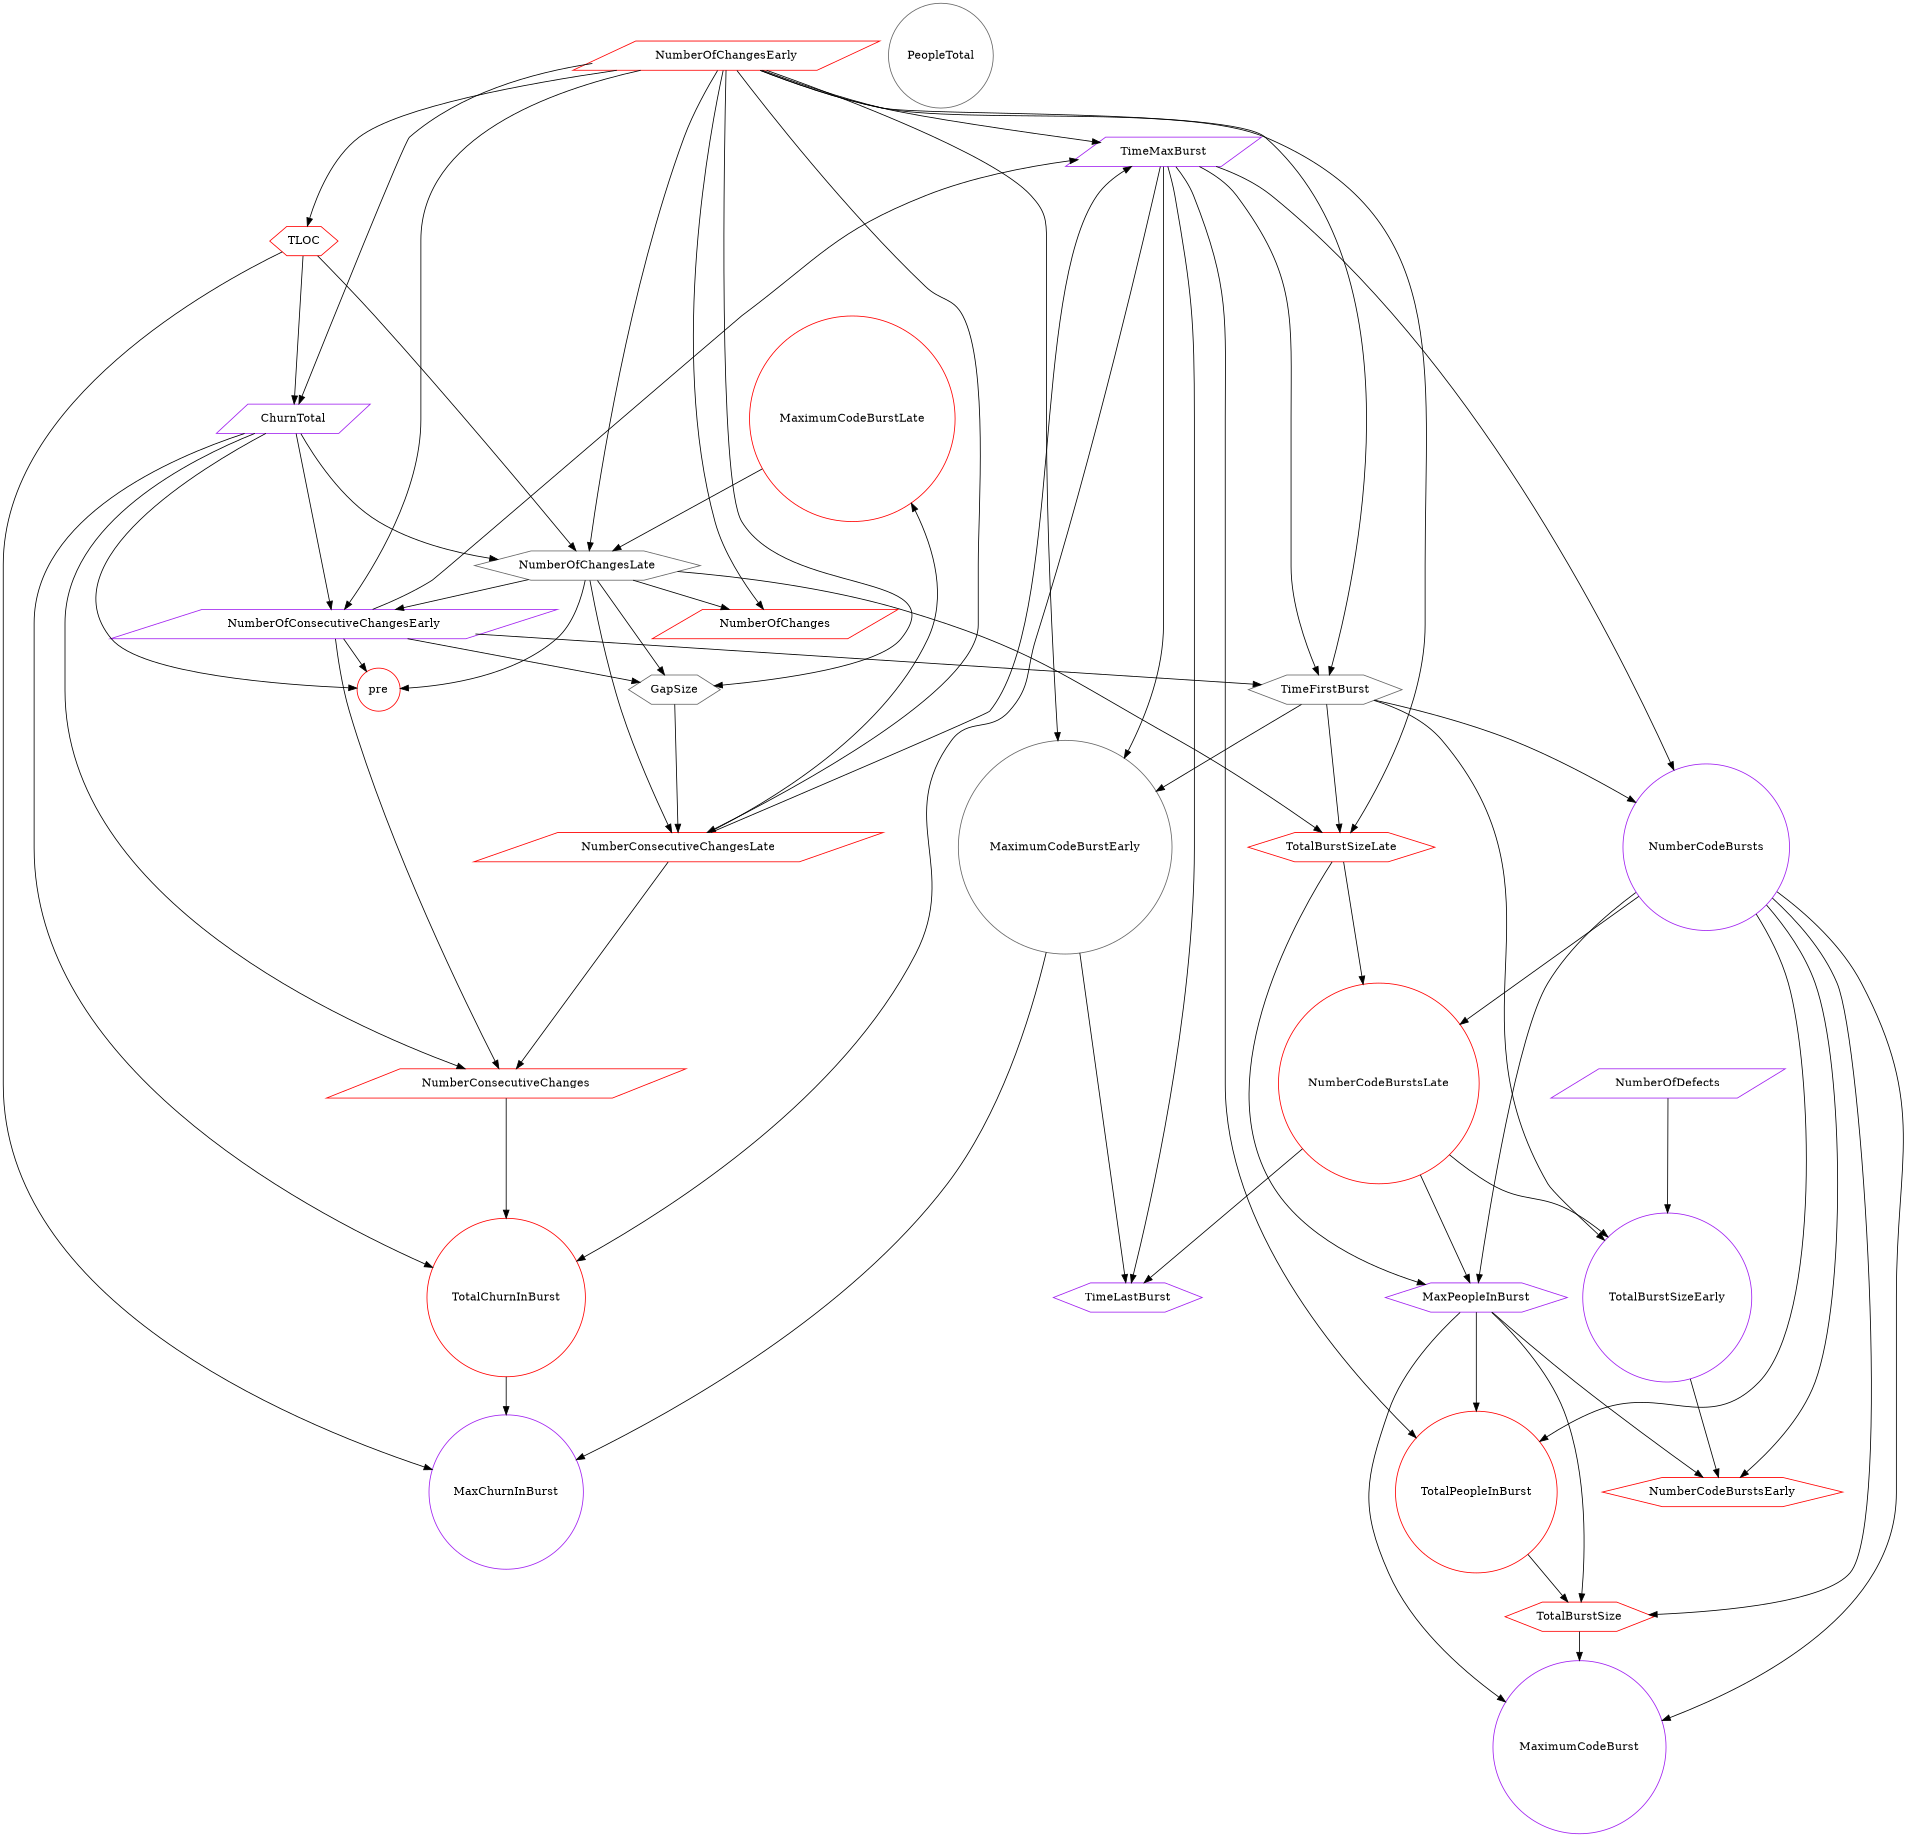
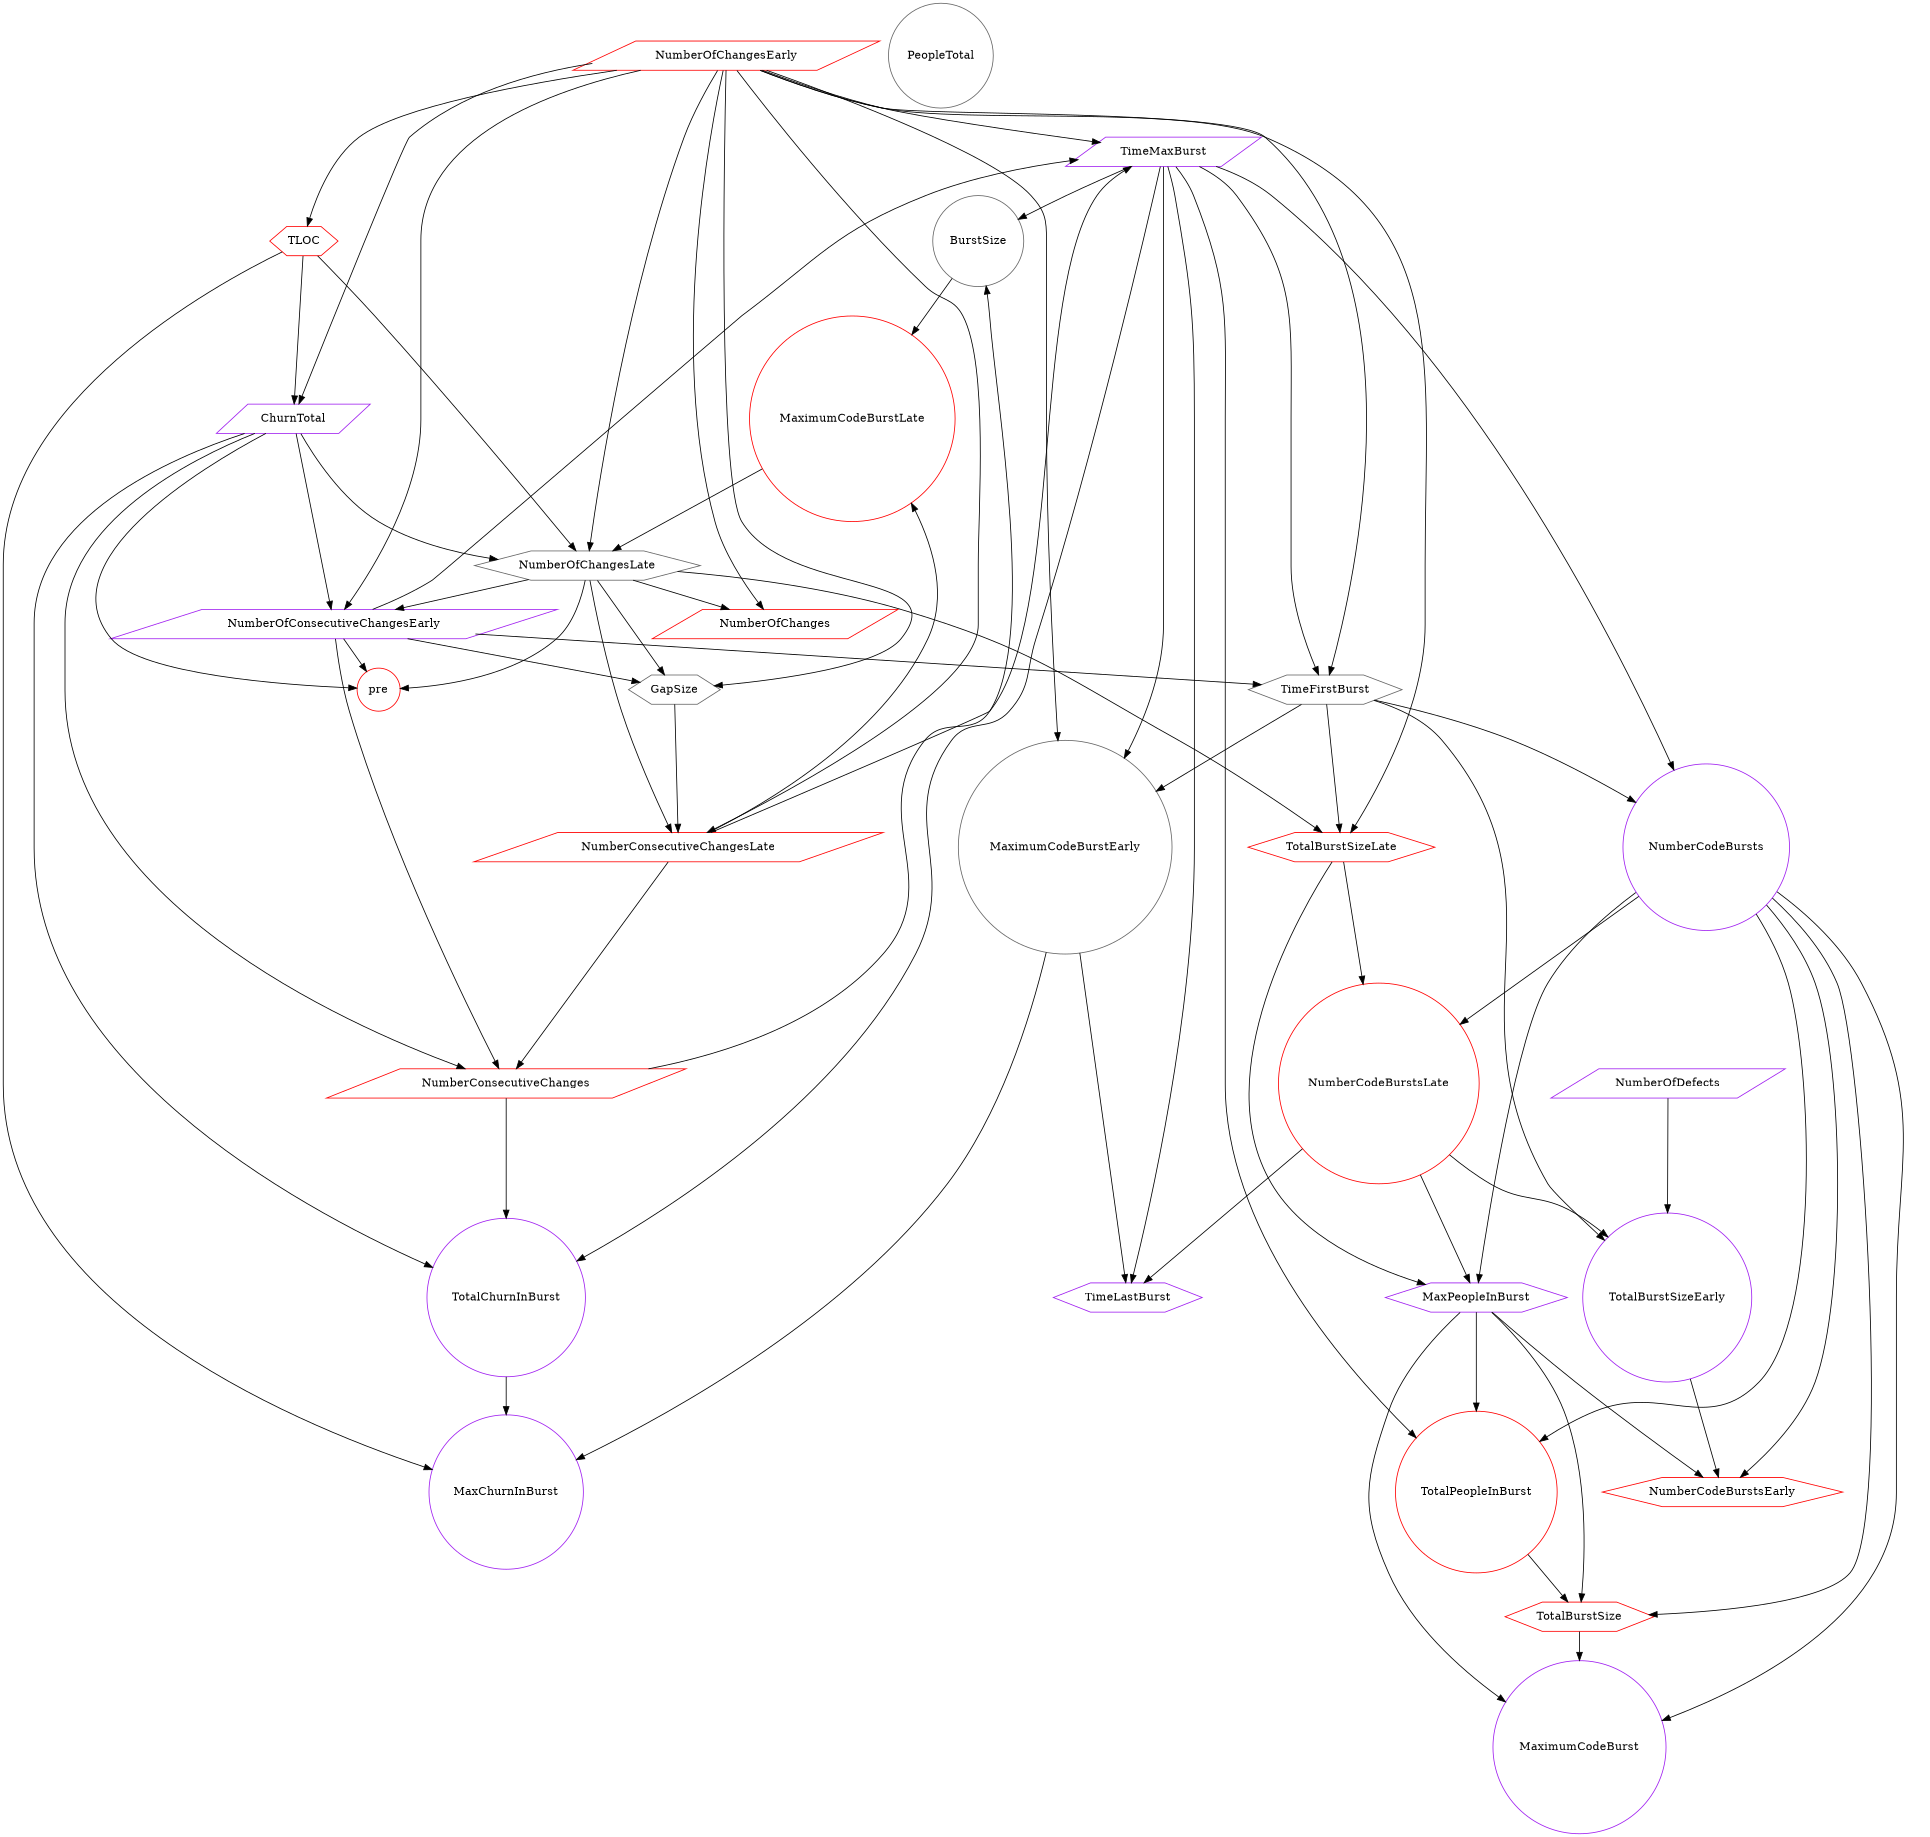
none -> (978, 241)
(506, 1298) -> (506, 1298)
